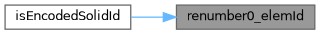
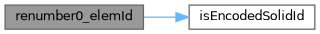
(147, 17) -> (160, 17)
